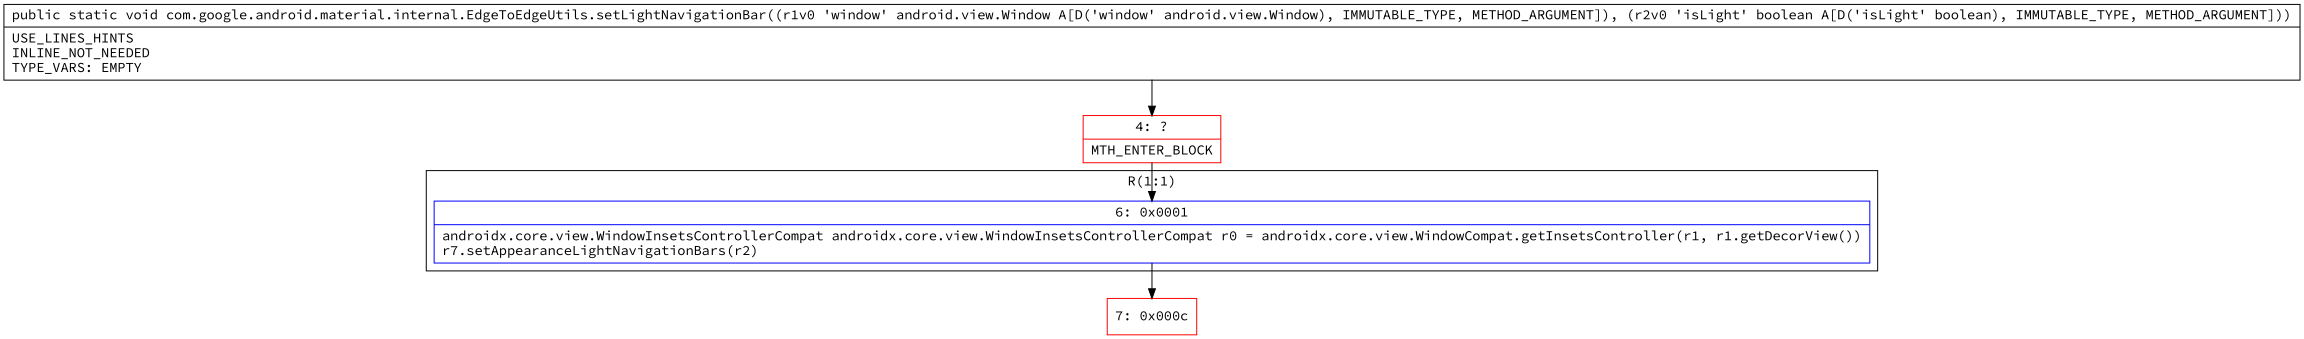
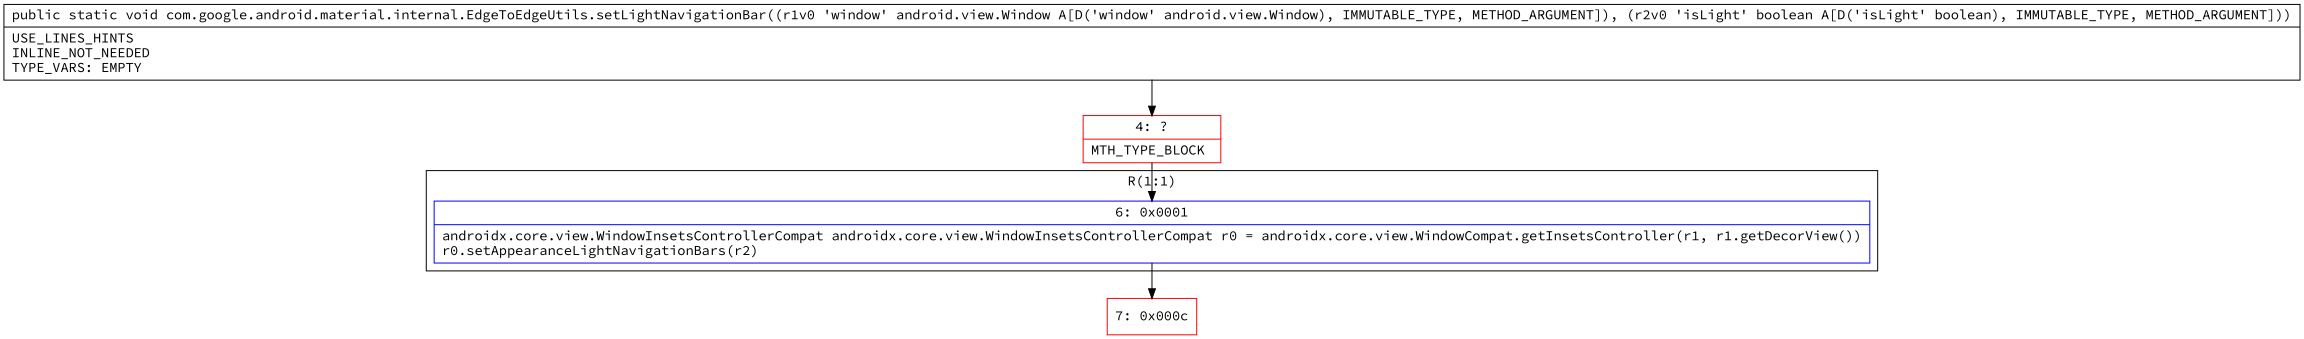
(1152, 150) -> (1148, 150)
(600, 251) -> (600, 251)
